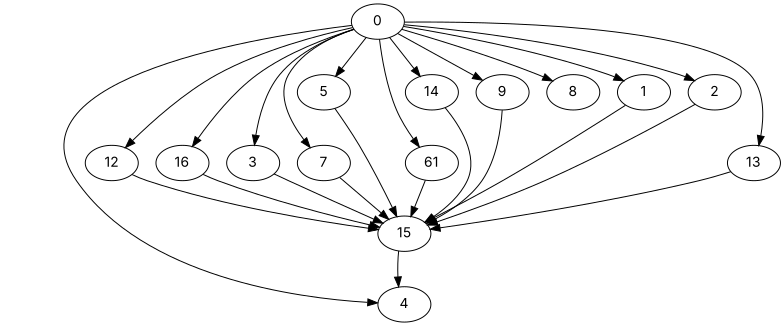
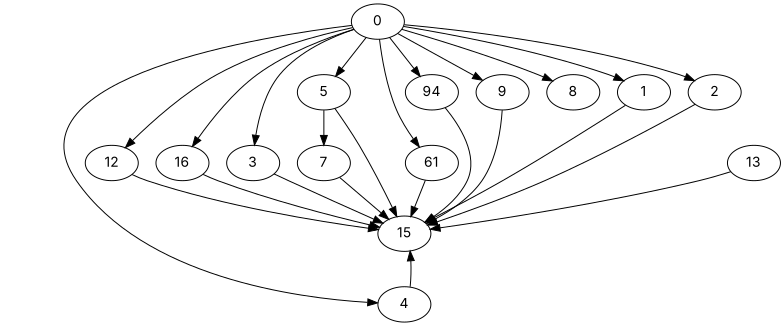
(613, 32) -> none
(289, 74) -> (324, 123)
(432, 92) -> (432, 92)
(398, 264) -> (411, 274)
